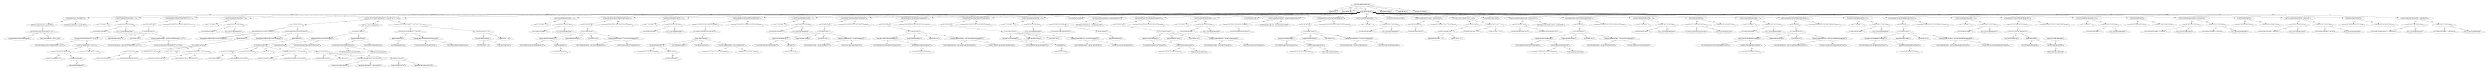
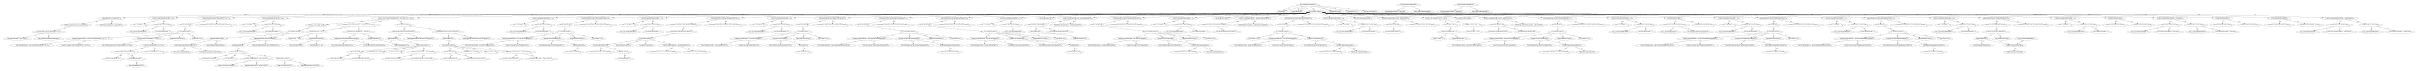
(2298, 18) -> none
(1472, 32) -> none
(1310, 39) -> none
